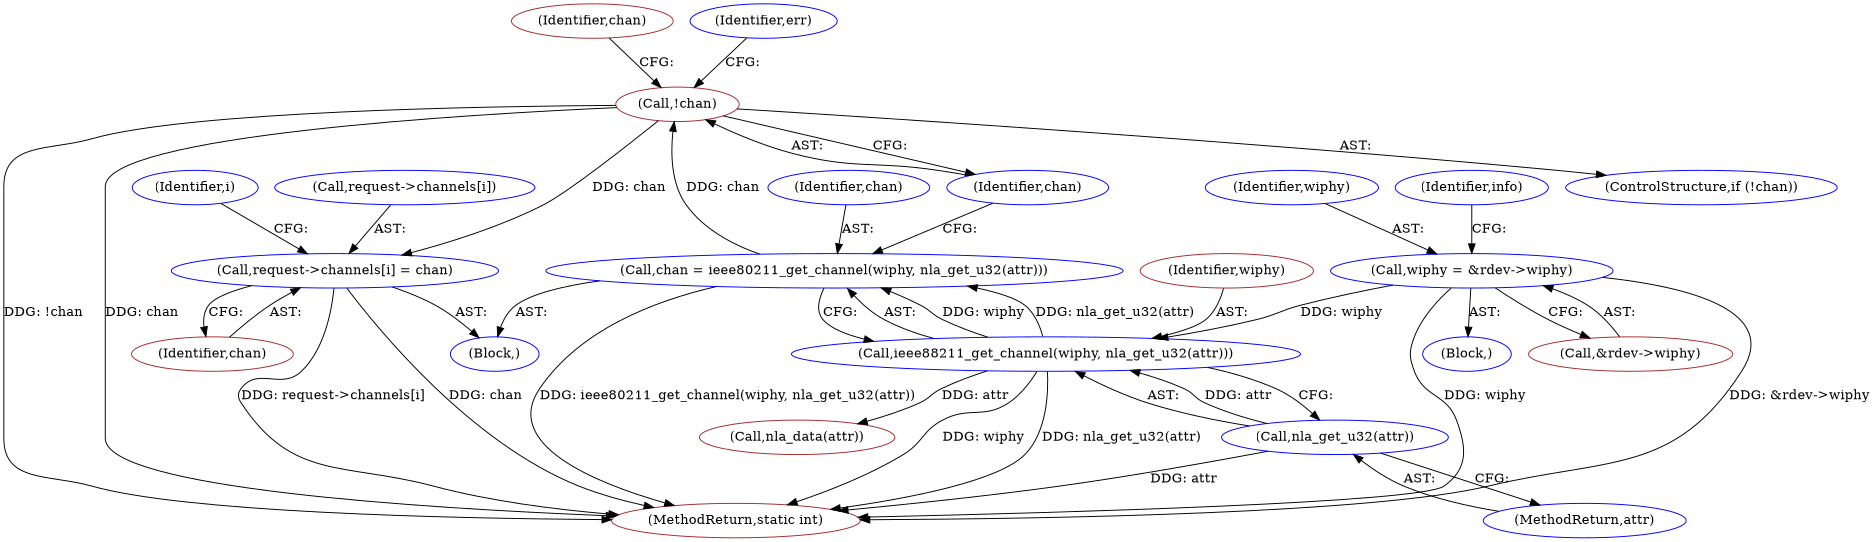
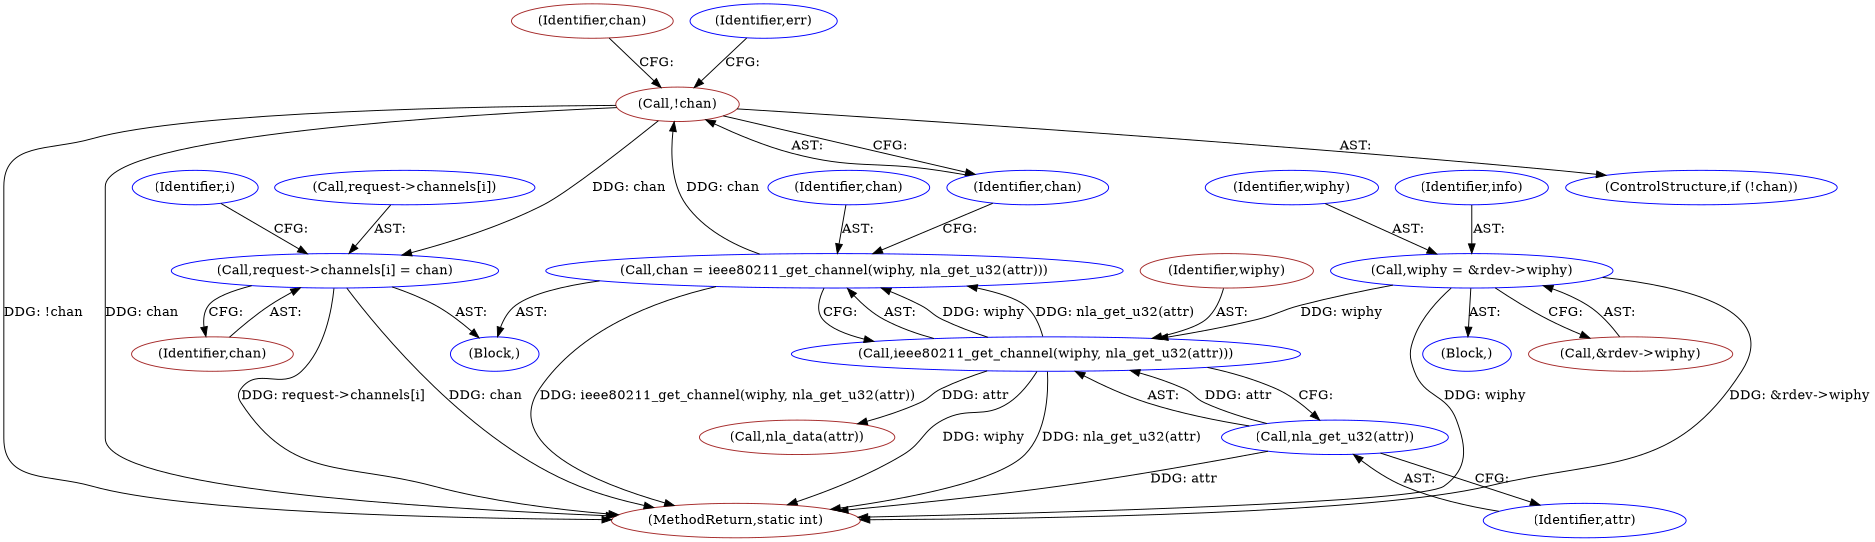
(1491, 229) -> (1491, 229)
(1046, 354) -> (1046, 354)
(1585, 521) -> (1585, 521)
